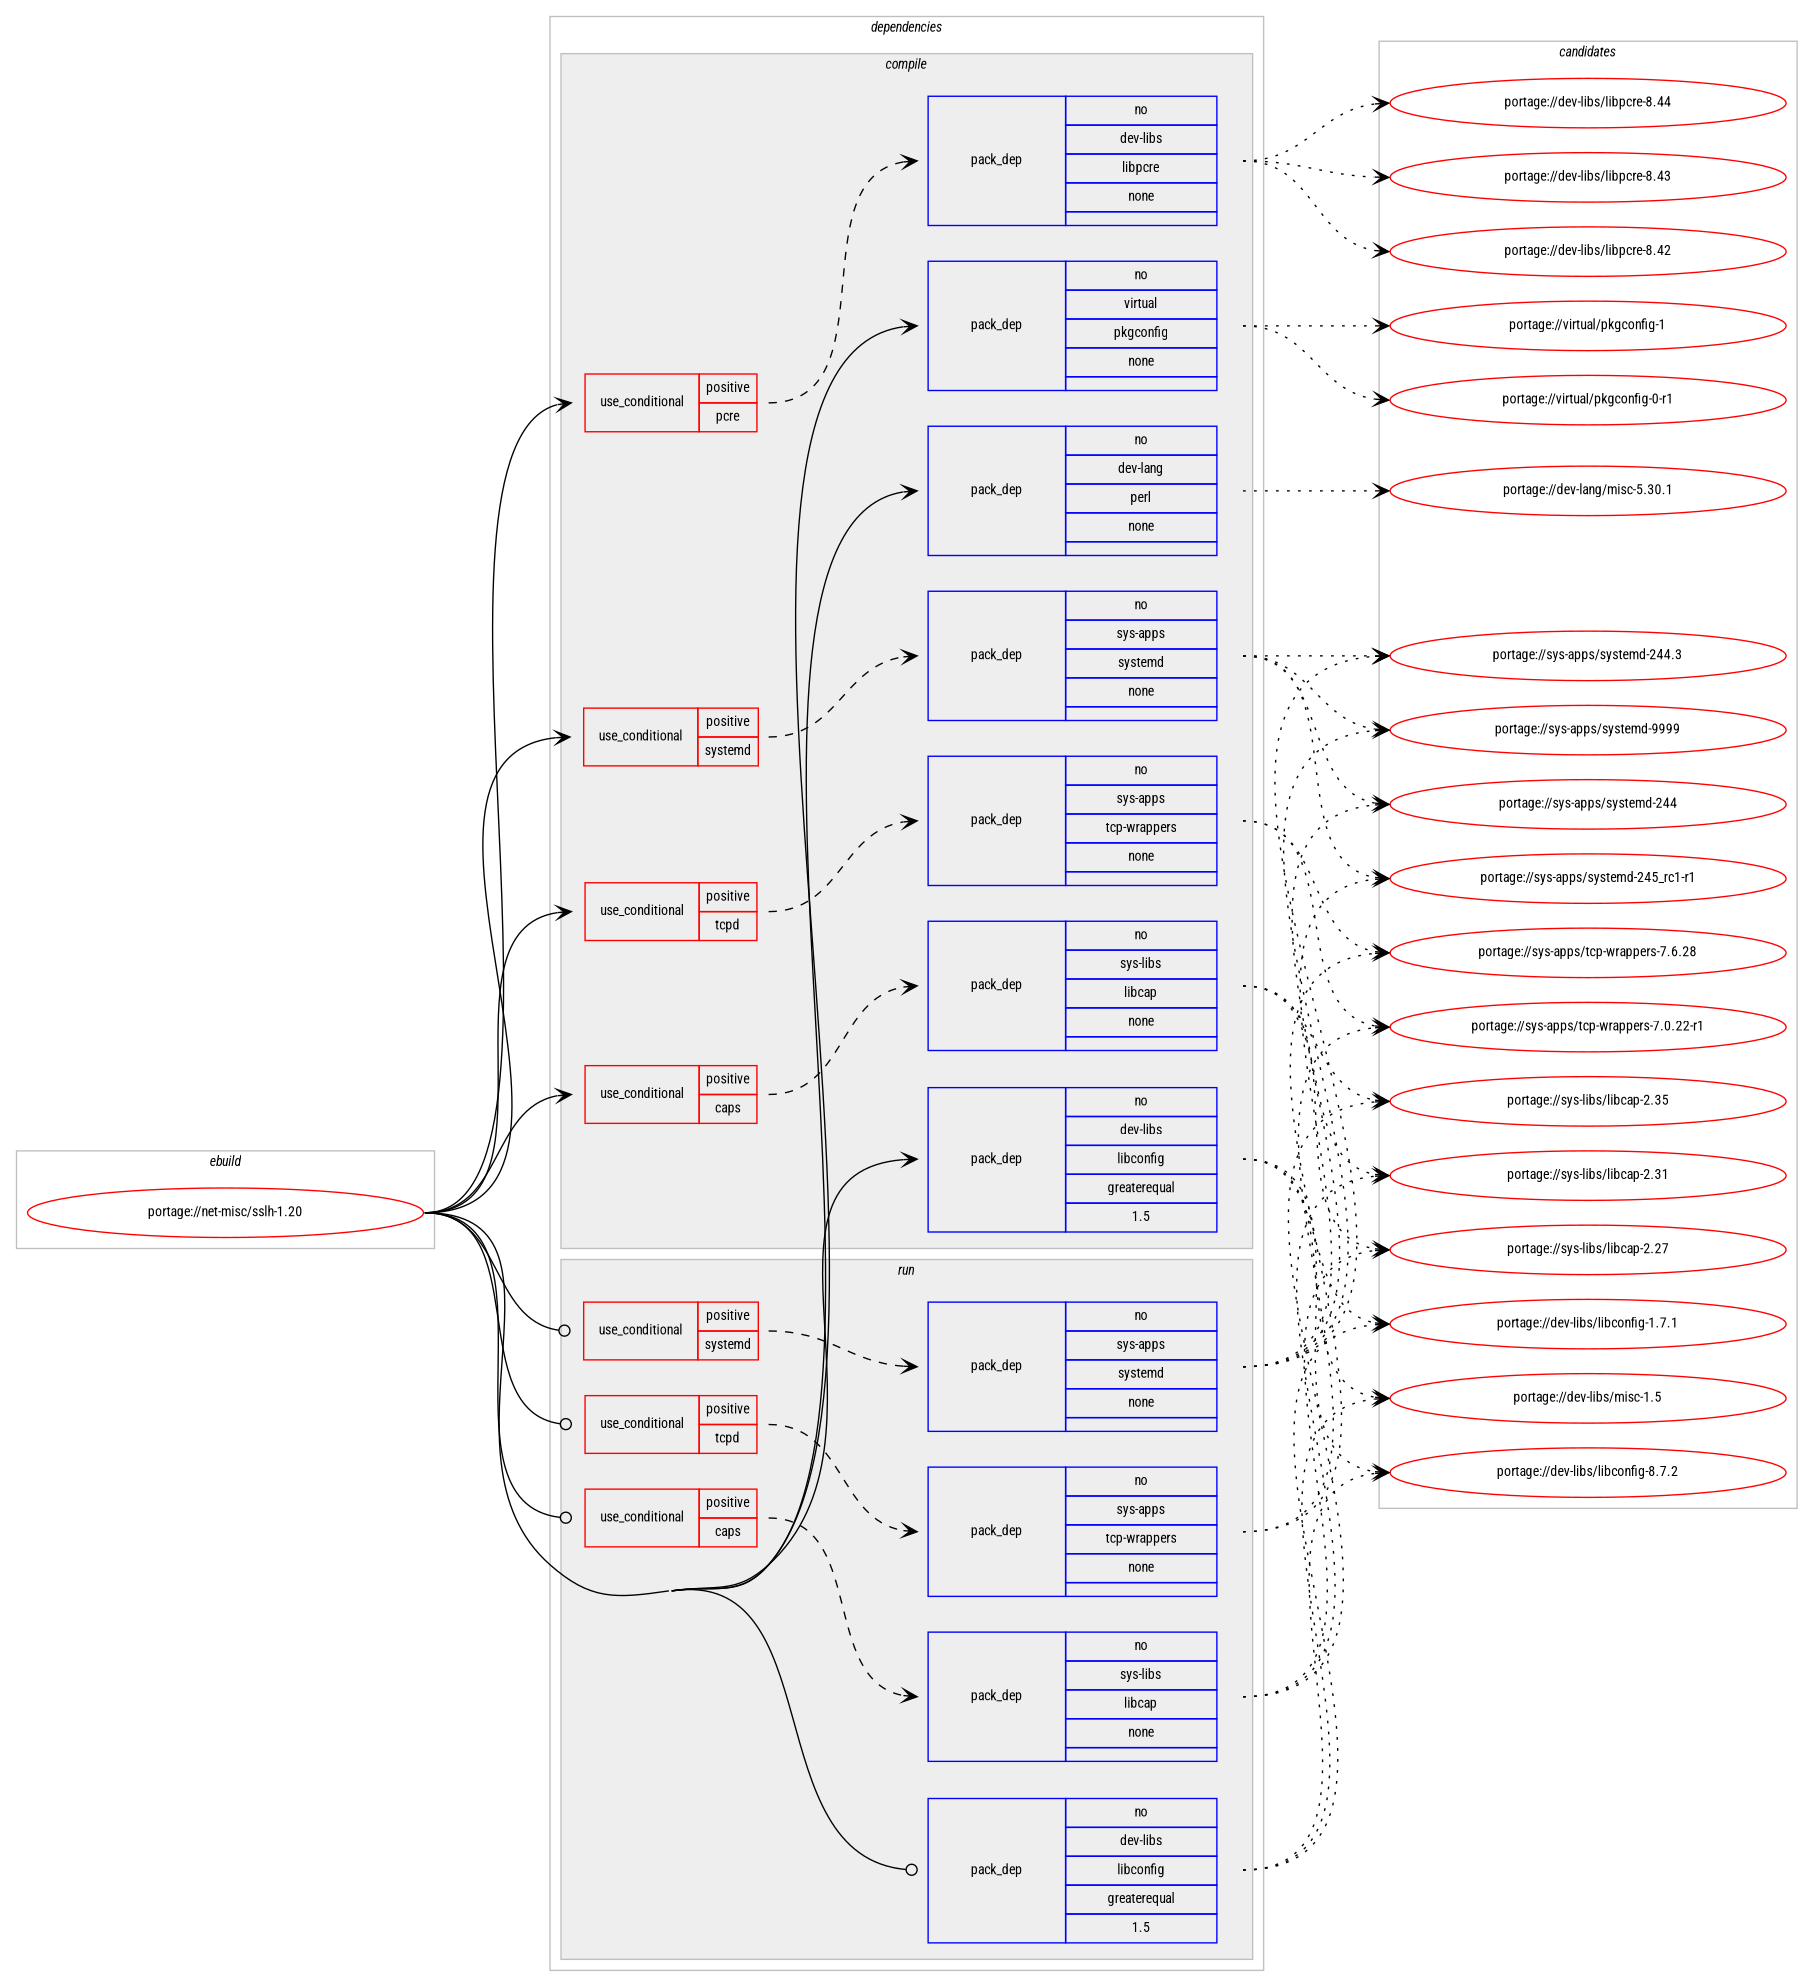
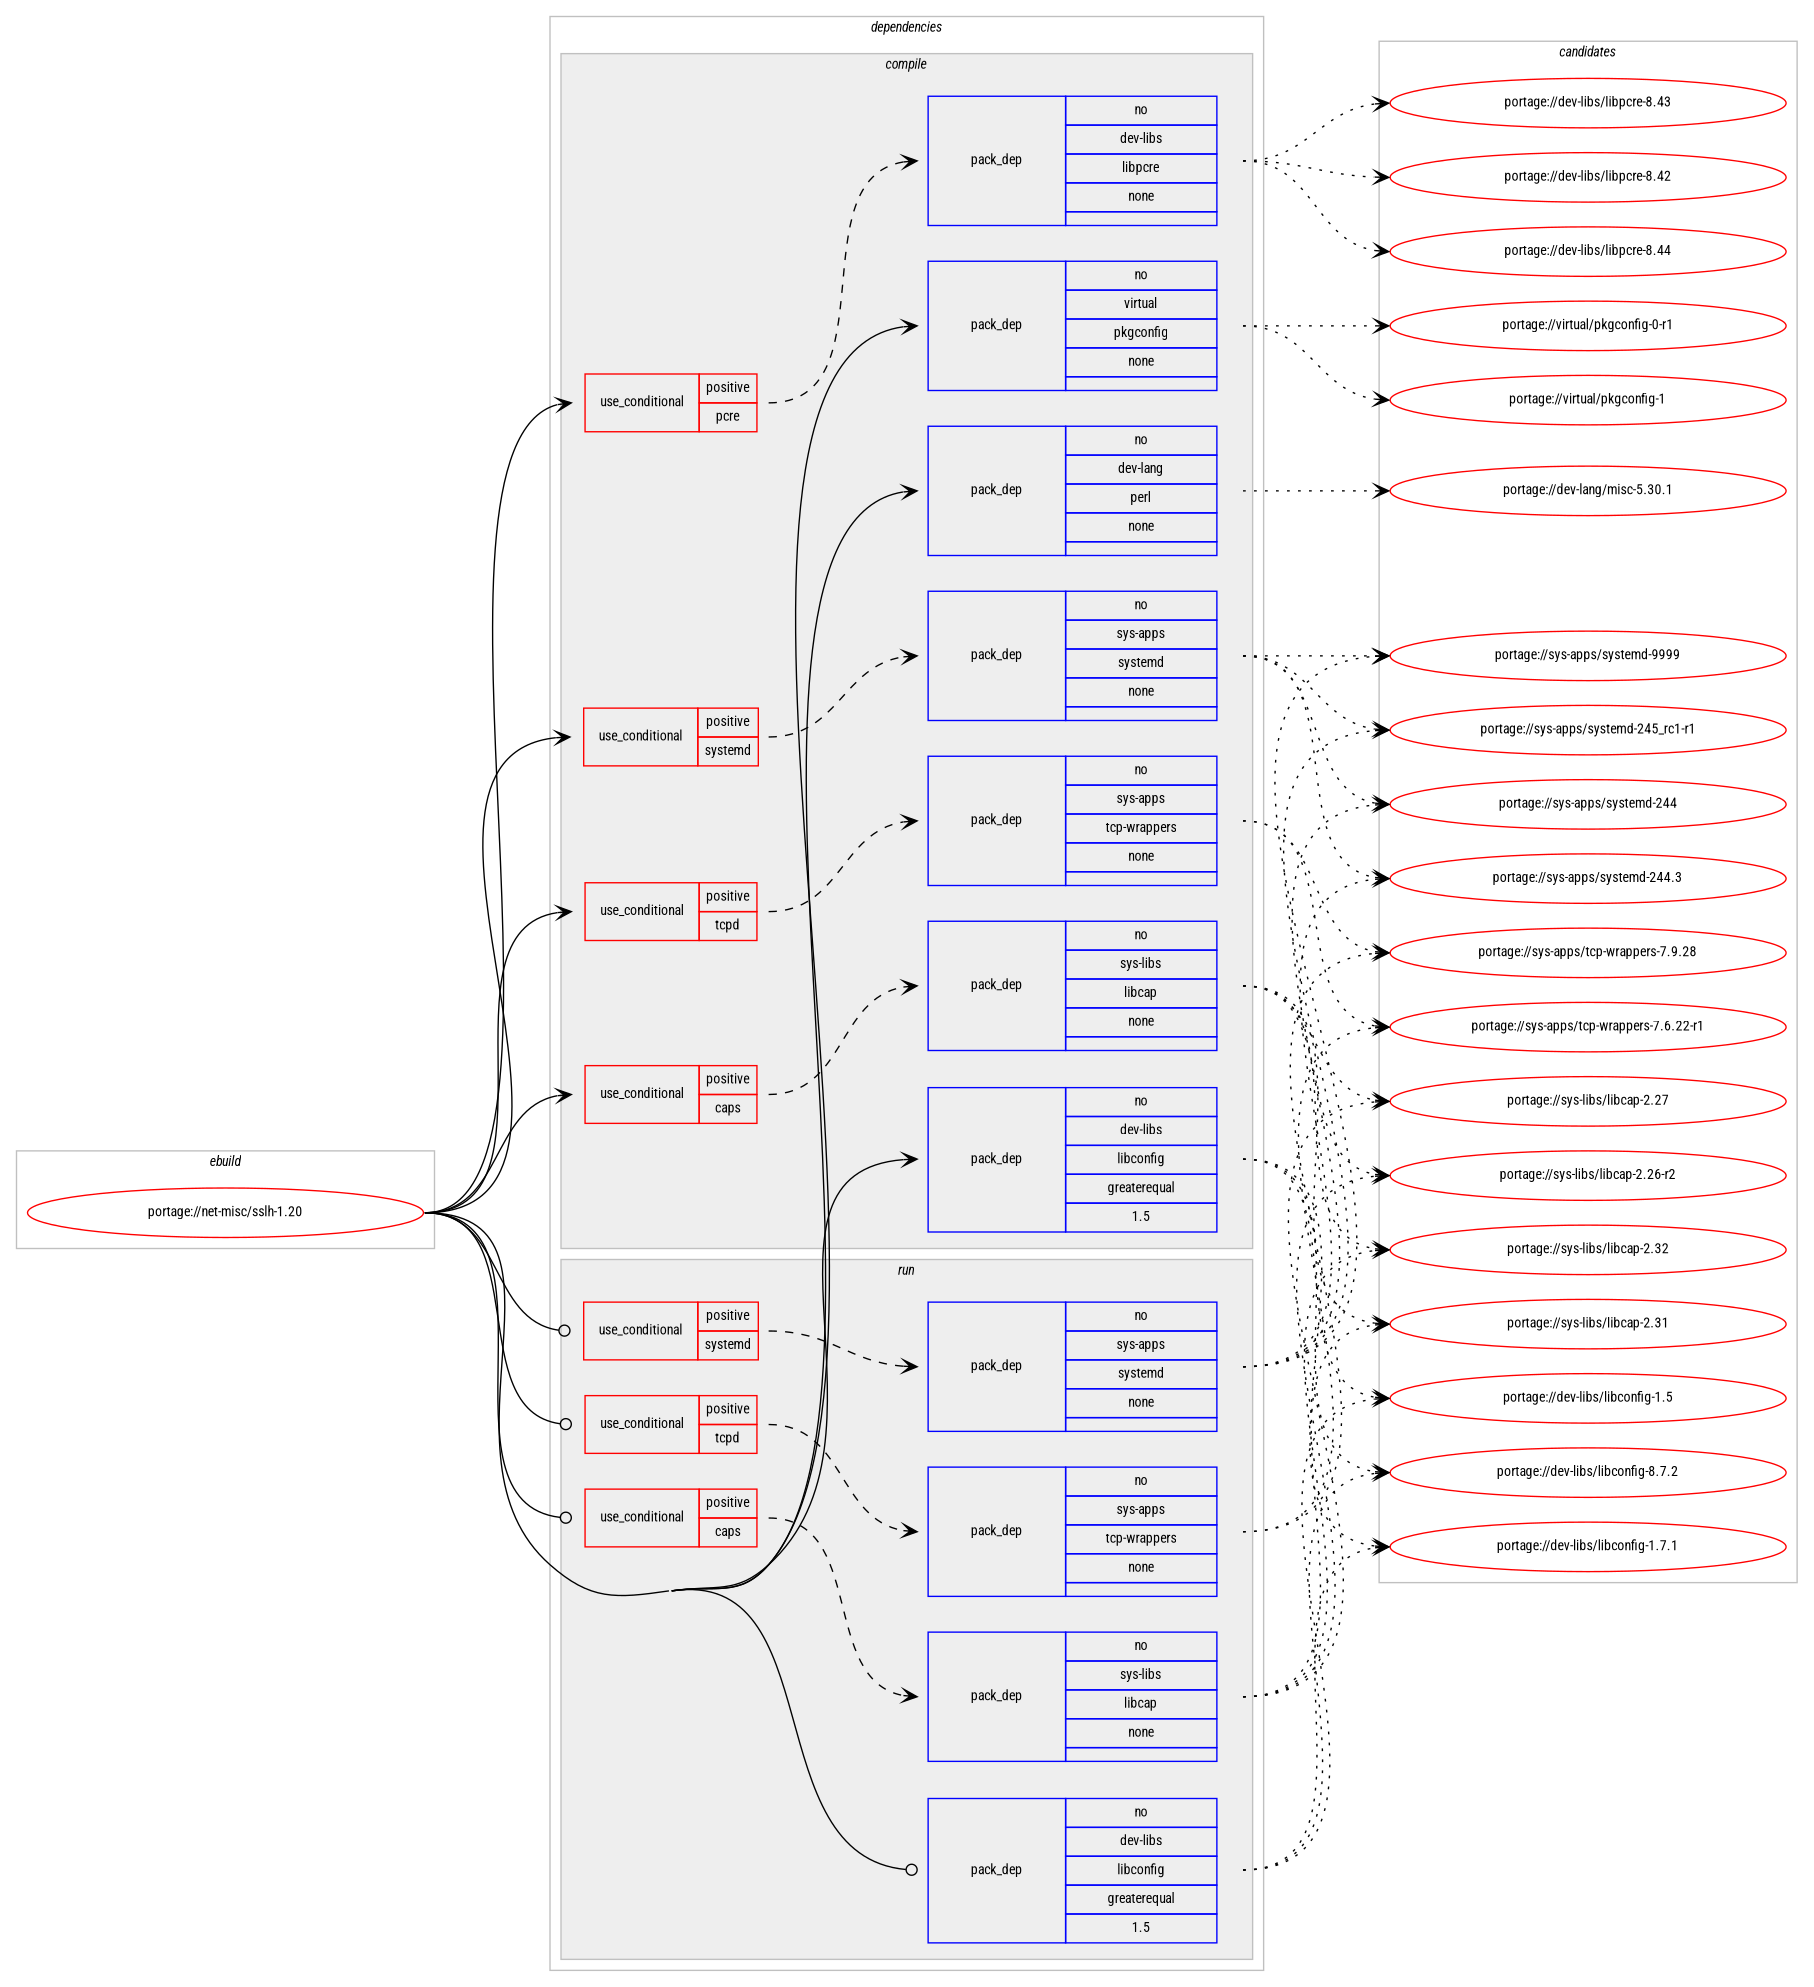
(1588, 953) -> (1588, 953)
(1588, 1027) -> (1588, 1027)
(1588, 1101) -> (1588, 1250)
none -> (1588, 1176)
(1588, 1398) -> (1588, 1398)
